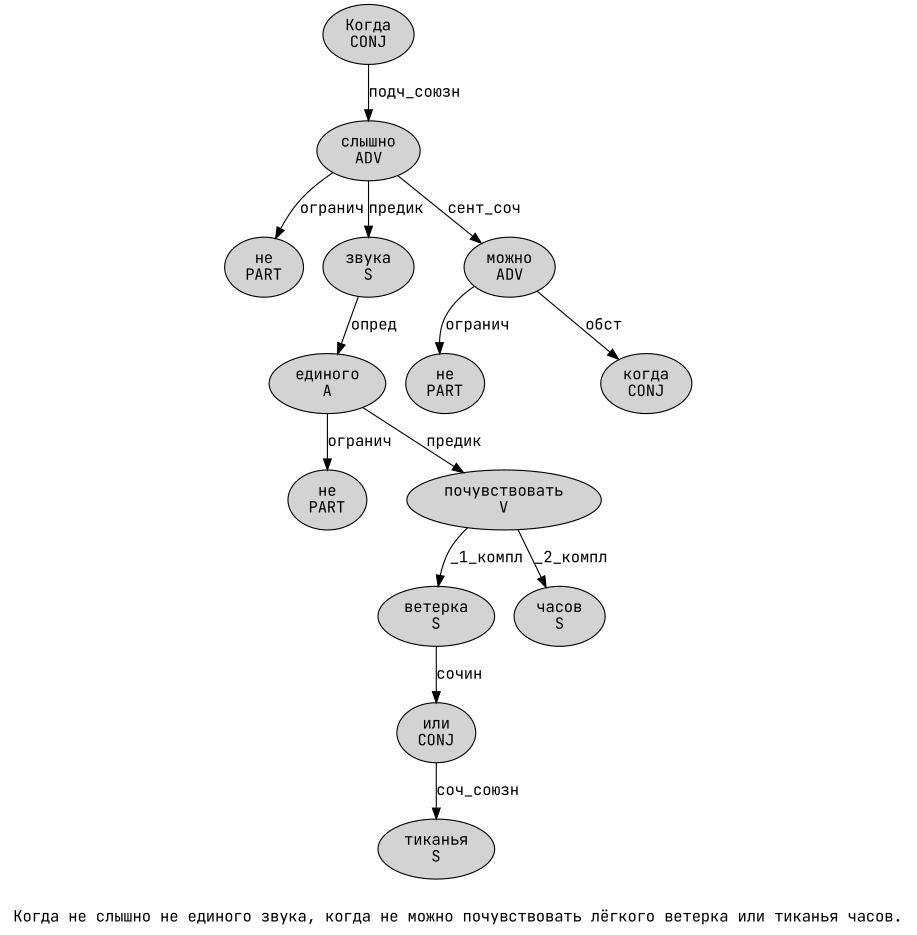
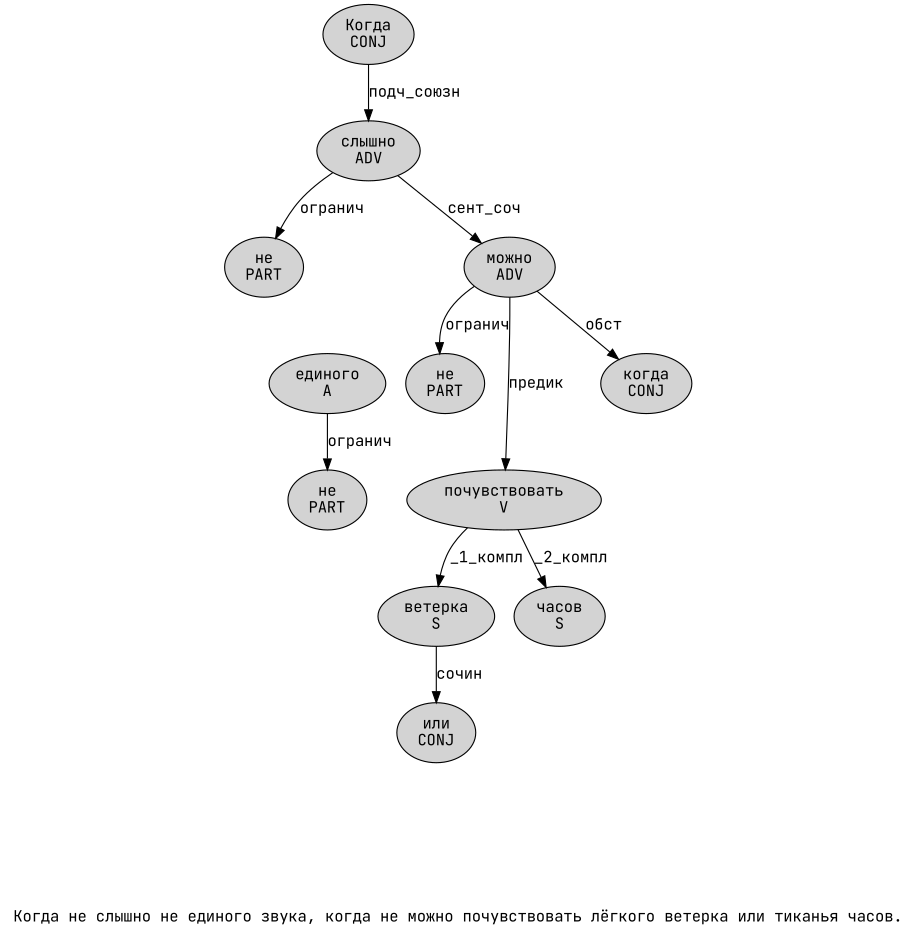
(369, 267) -> none
(408, 437) -> (509, 378)
(436, 849) -> none
